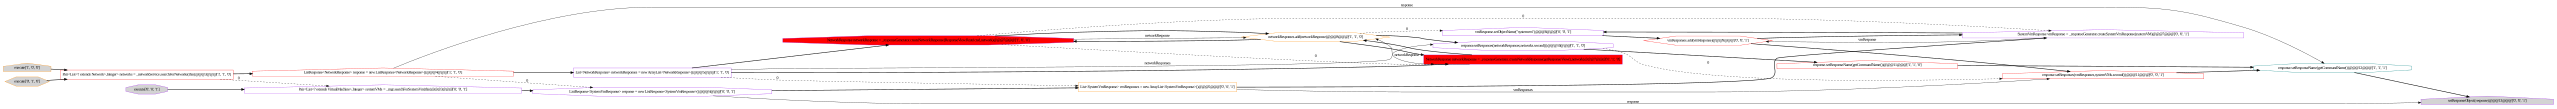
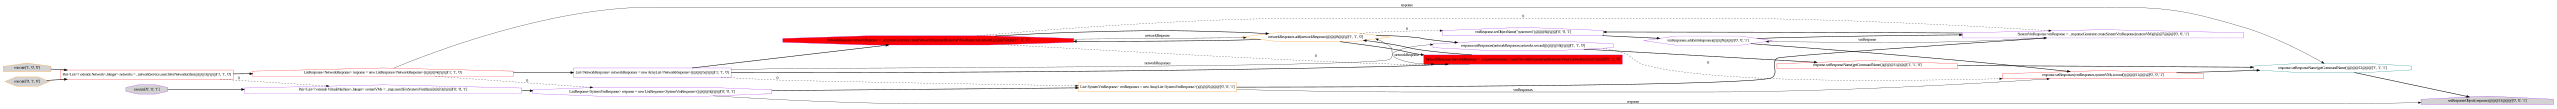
(1708, 41) -> (1708, 41)
